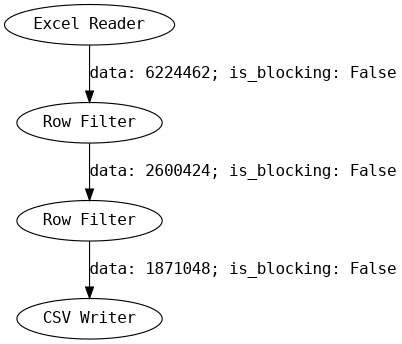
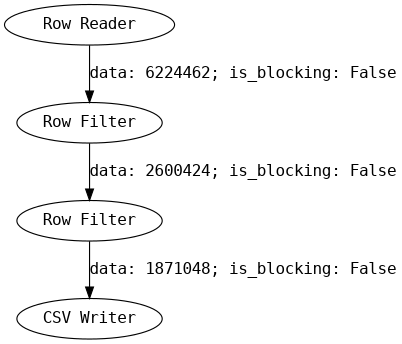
(90, 25) -> (90, 25)
